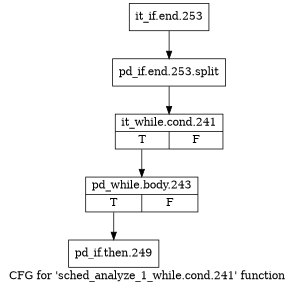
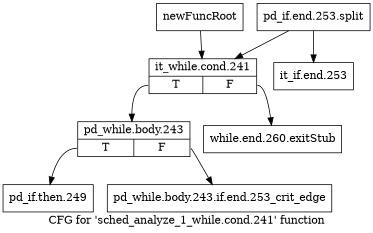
none -> (200, 17)
(169, 41) -> (314, 43)
none -> (273, 139)
none -> (220, 198)
